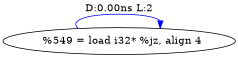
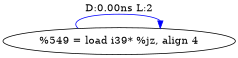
(119, 41) -> (119, 41)
